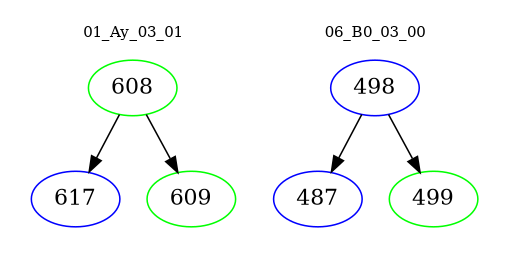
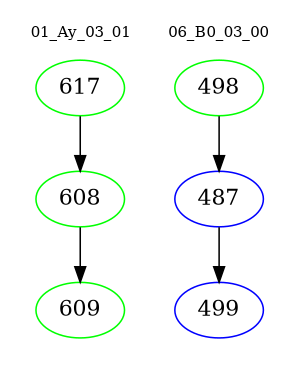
(375, 88) -> (219, 88)
(108, 136) -> (80, 136)
(401, 137) -> (219, 247)
(76, 199) -> (80, 88)
(434, 199) -> (219, 310)
